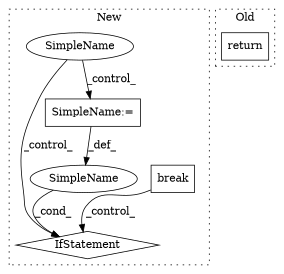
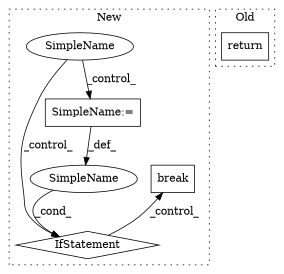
(107, 195) -> (135, 220)
